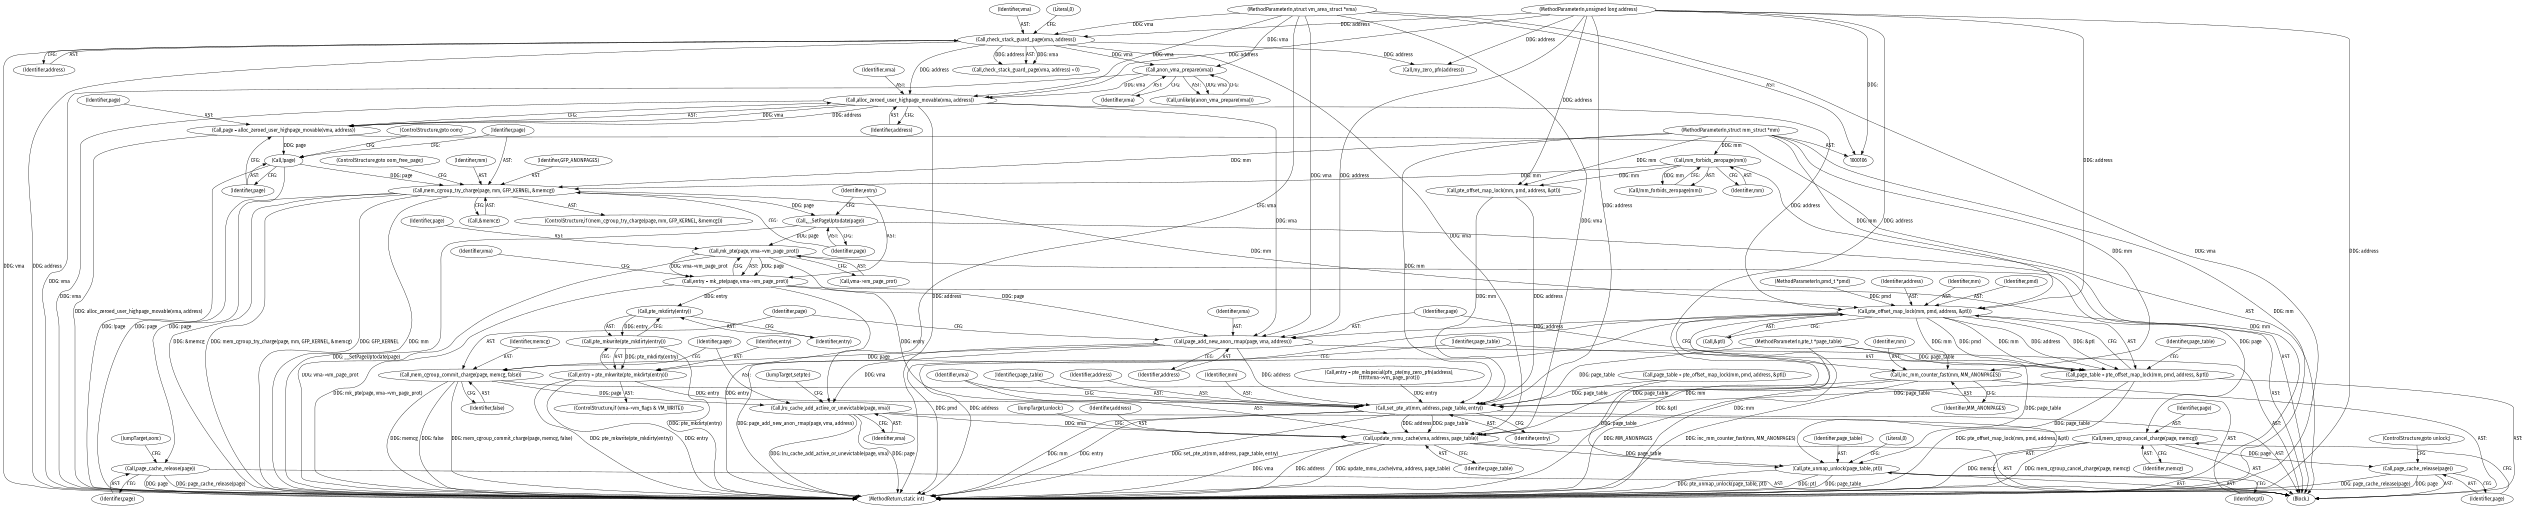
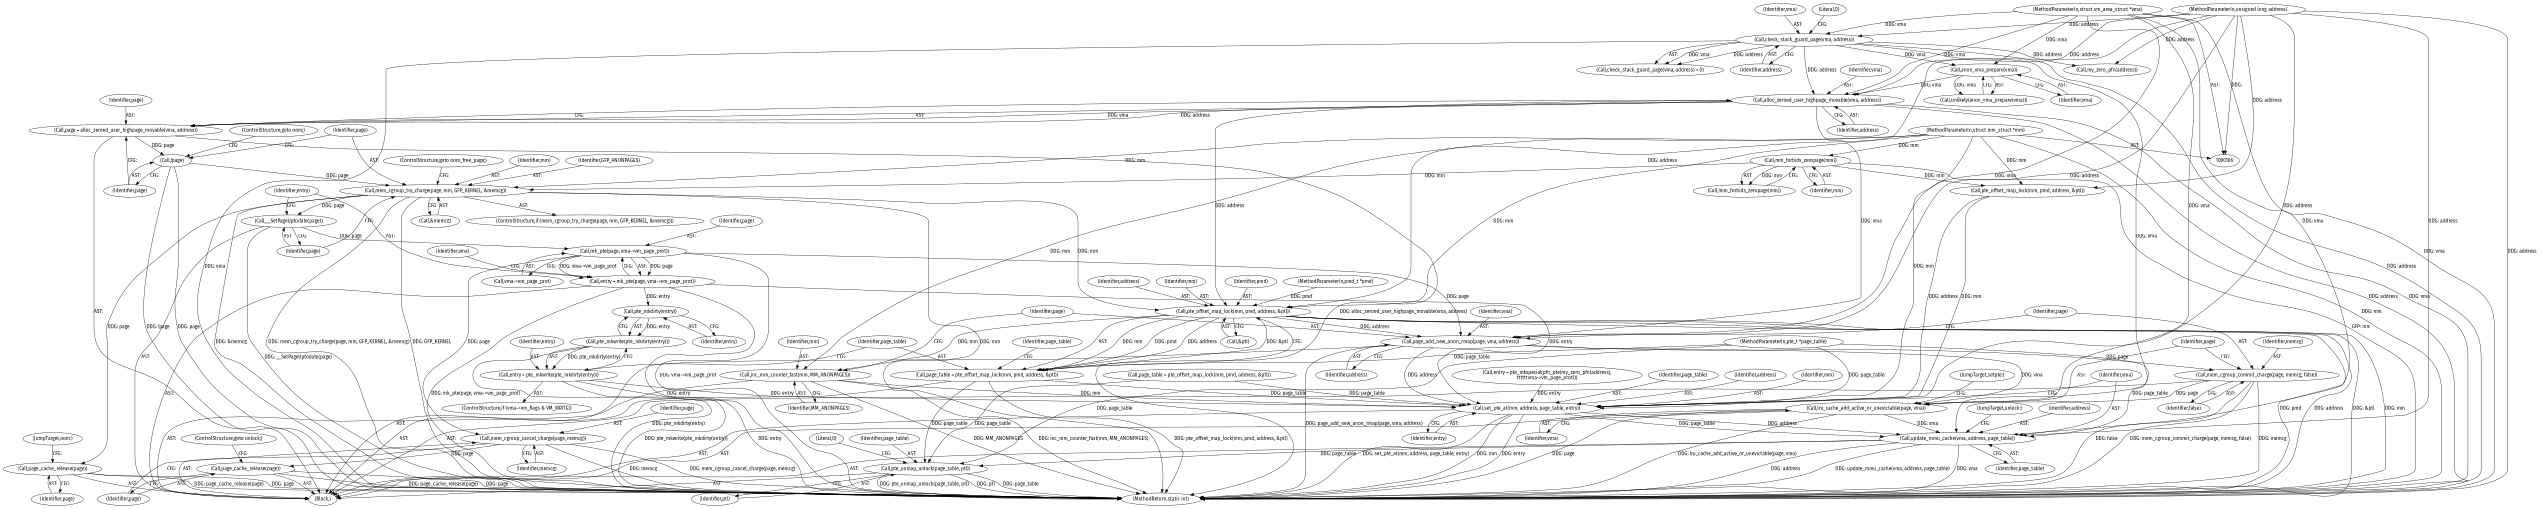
(67, 161) -> none
(1266, 206) -> (2199, 206)
(2260, 327) -> (2361, 327)
